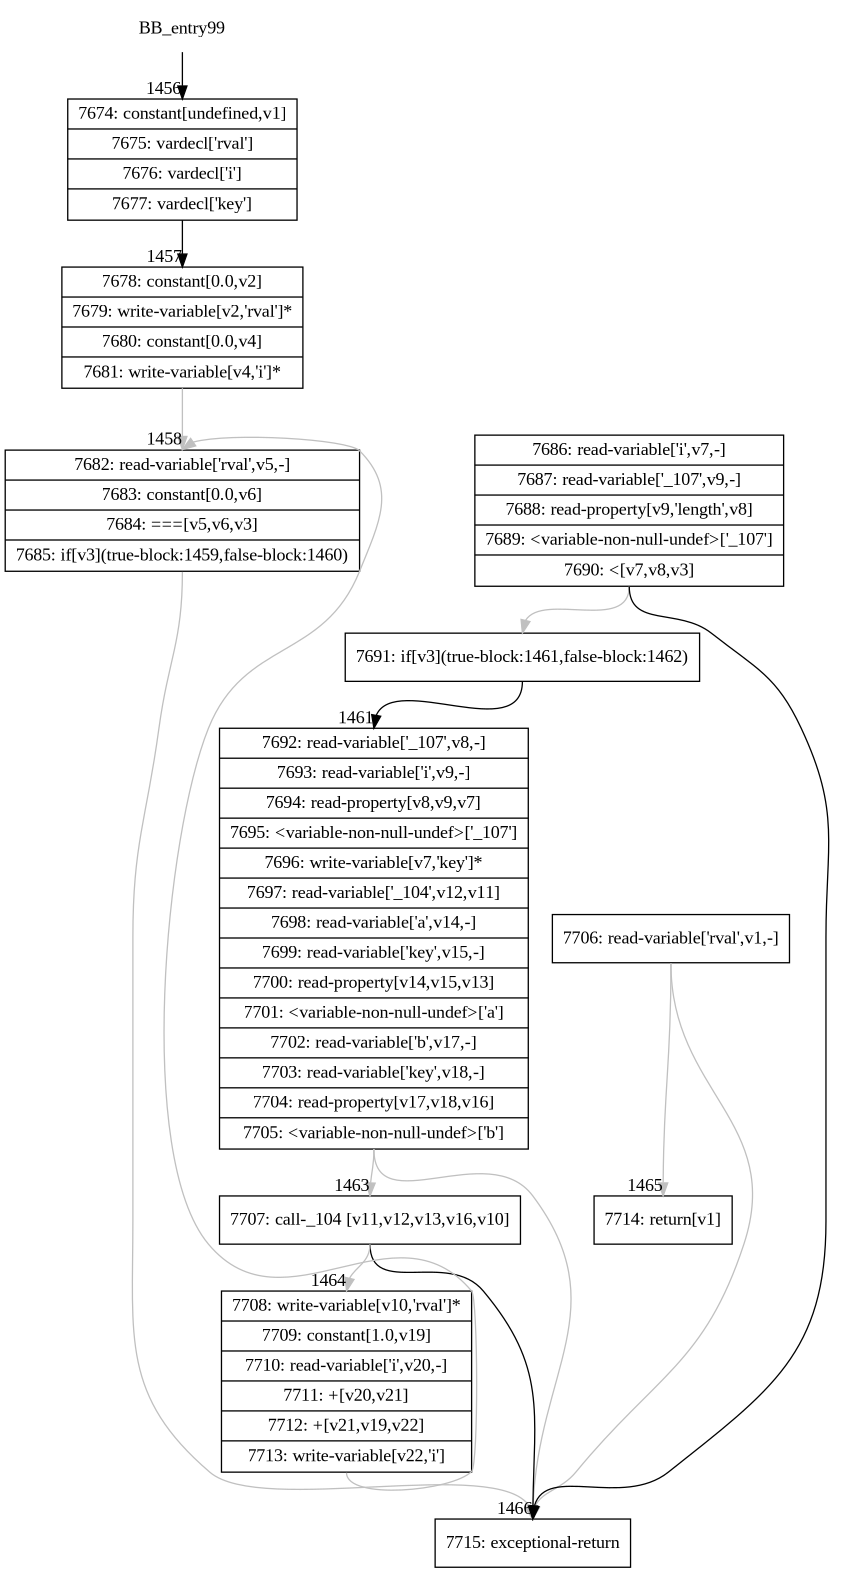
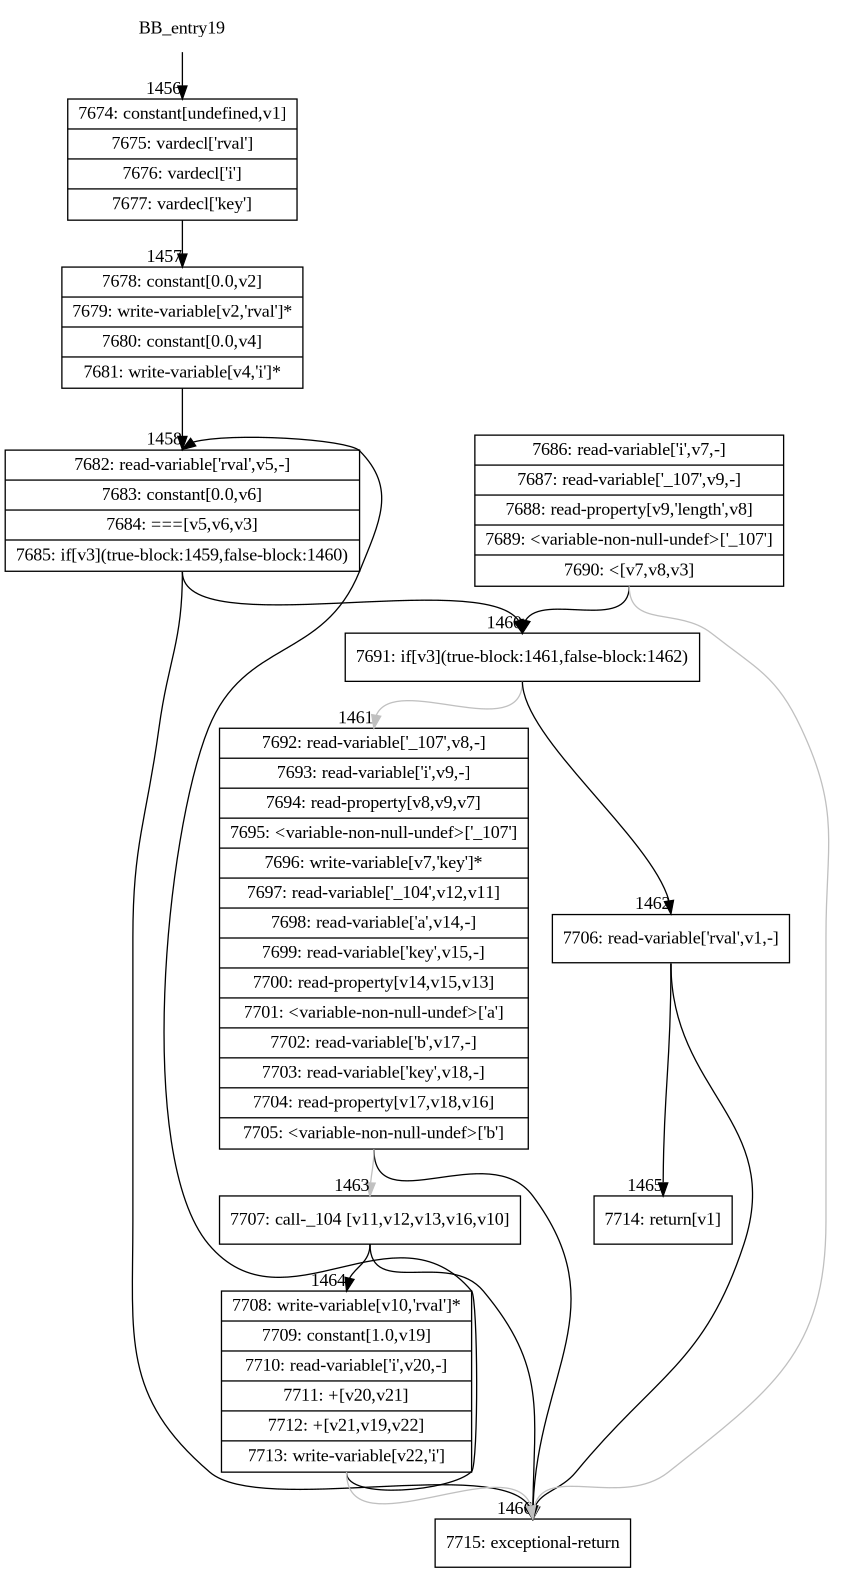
(182, 29) -> (182, 29)
(182, 412) -> (182, 412)
none -> (355, 602)
(582, 610) -> (582, 610)
(455, 706) -> (455, 706)
none -> (592, 793)
(165, 1027) -> (165, 1027)
(667, 1073) -> (667, 1073)
(826, 1083) -> (826, 1083)
(133, 1196) -> (133, 1196)
(564, 1257) -> (564, 1257)
(363, 1263) -> (363, 1263)
(737, 1263) -> (737, 1263)
none -> (433, 1497)
